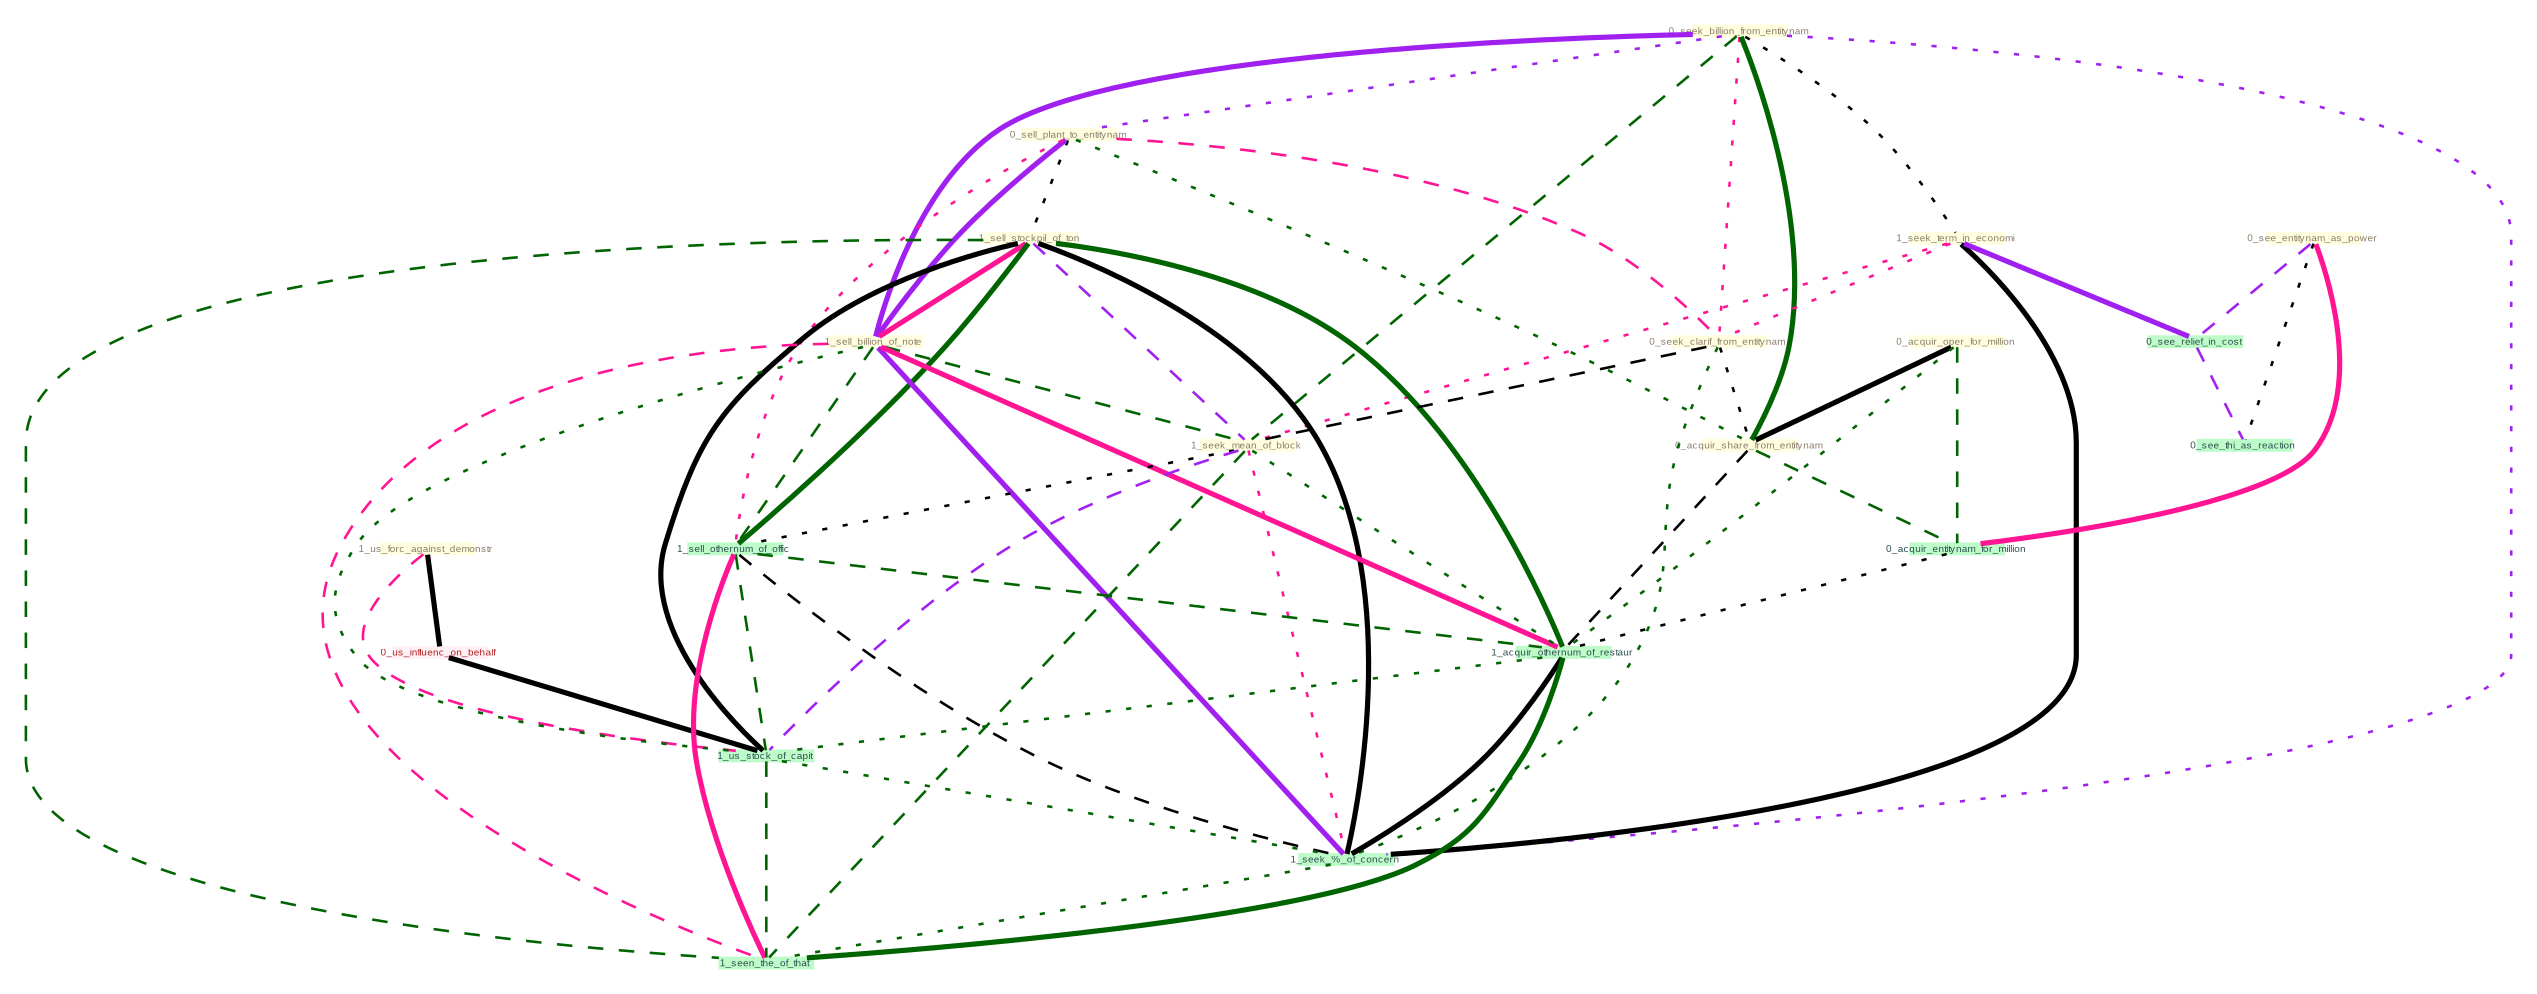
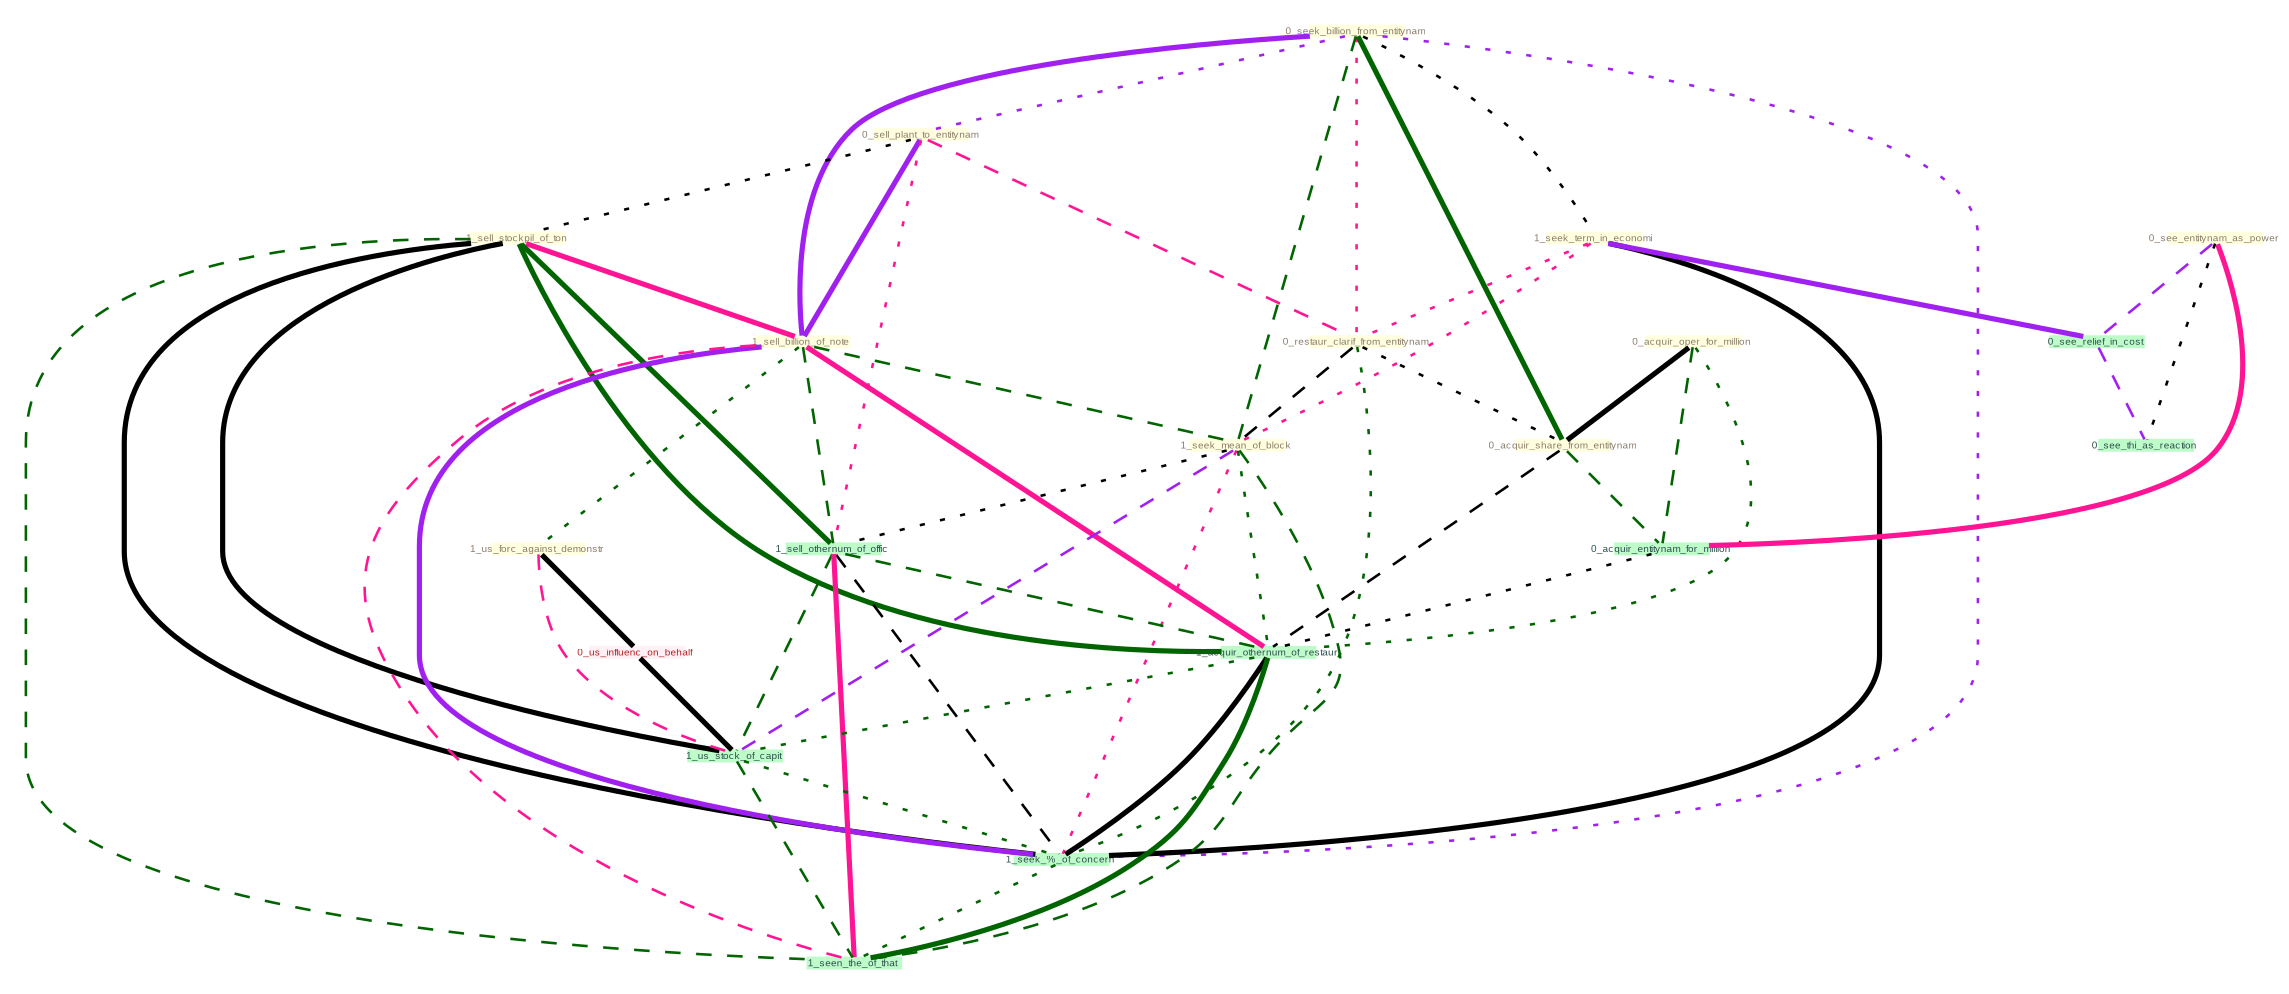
(1414, 281) -> none
(1139, 342) -> none
(1719, 342) -> (1357, 342)
(388, 515) -> (671, 445)
